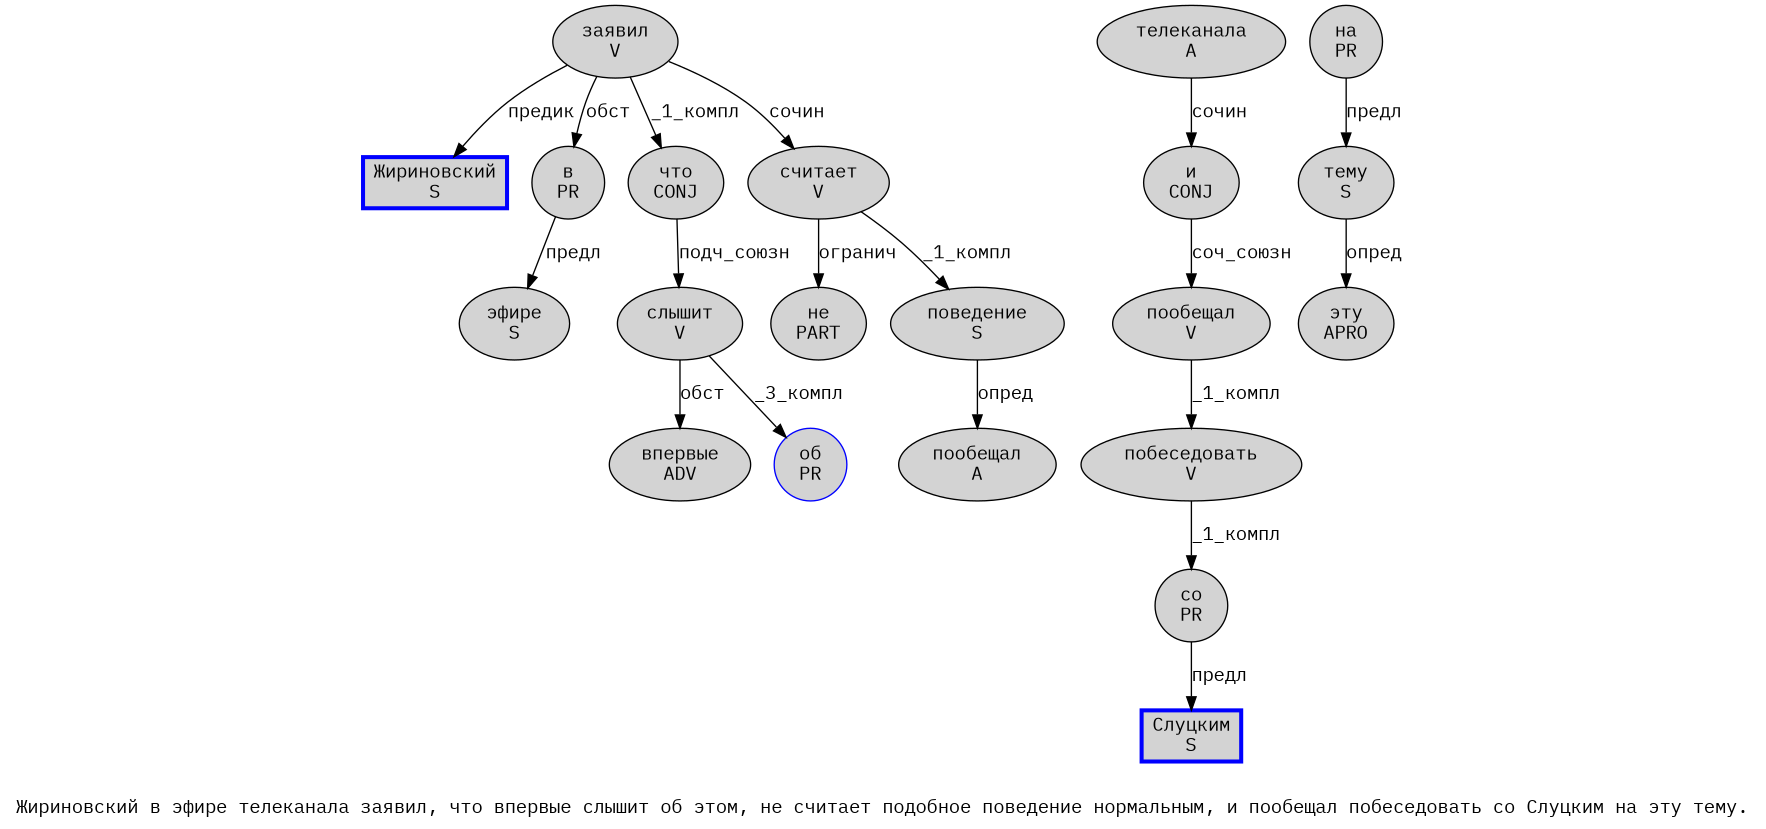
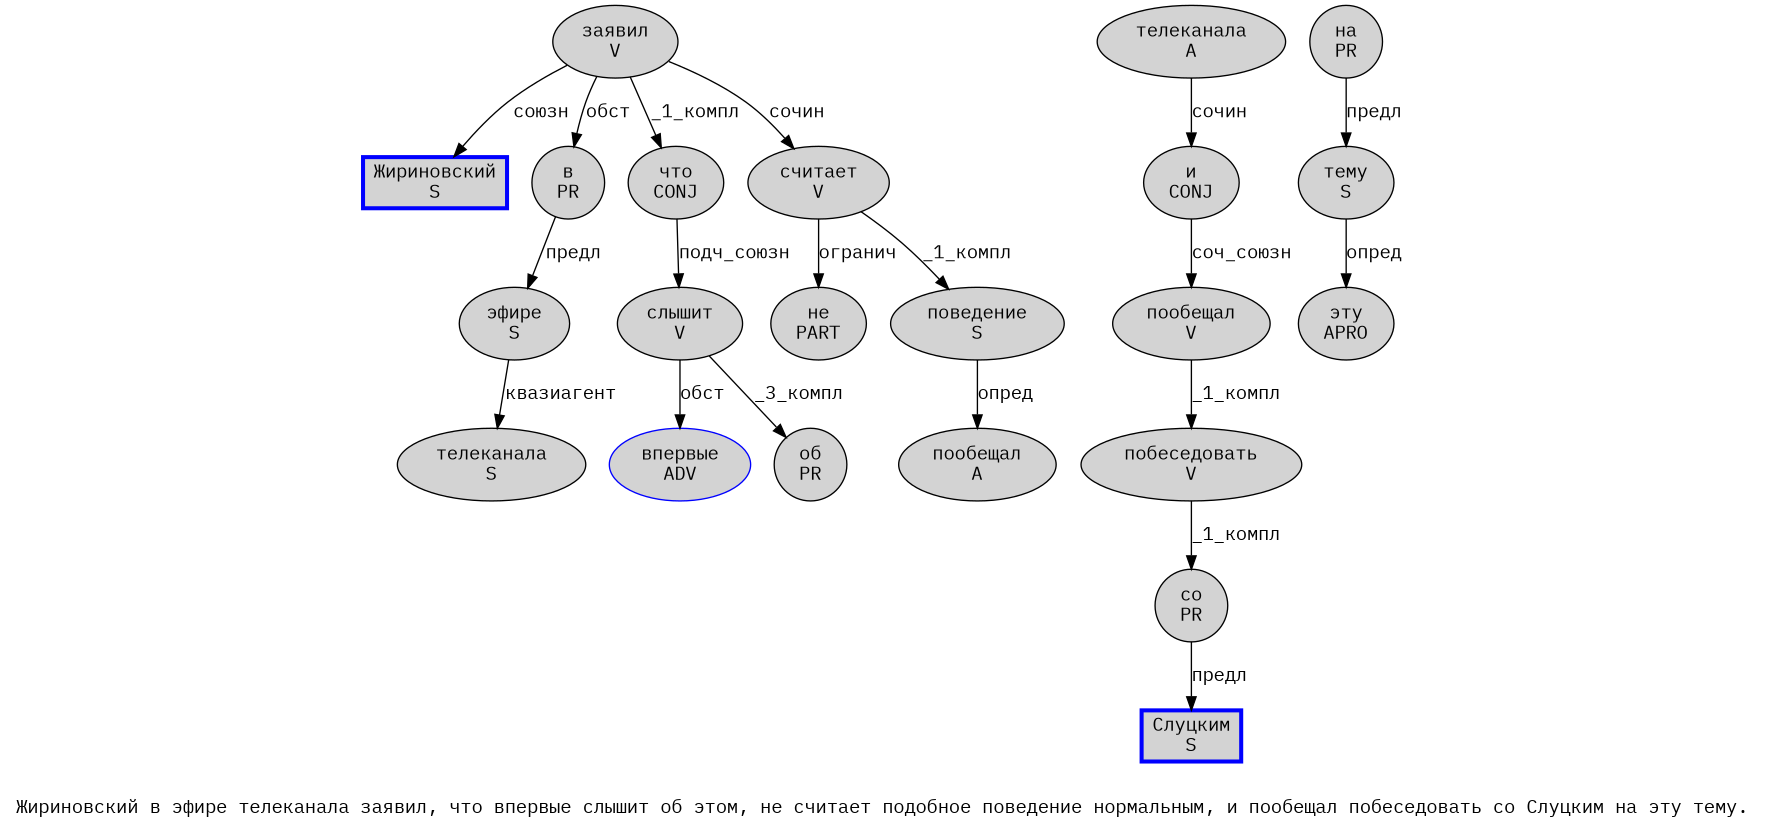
(541, 112) -> (541, 112)
none -> (492, 465)
(680, 465) -> (680, 465)
(811, 465) -> (811, 465)
